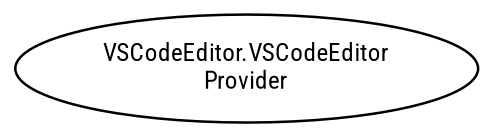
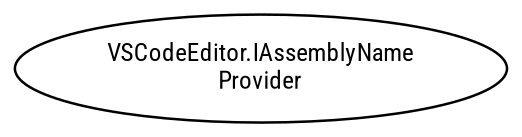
(247, 69) -> (261, 69)
